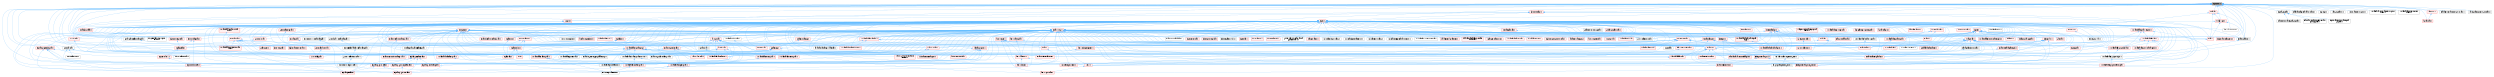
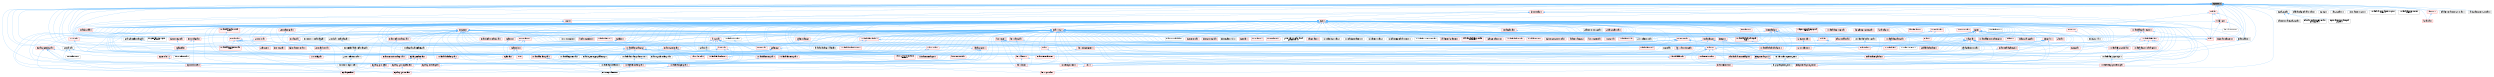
(1684, 48) -> (1684, 48)
